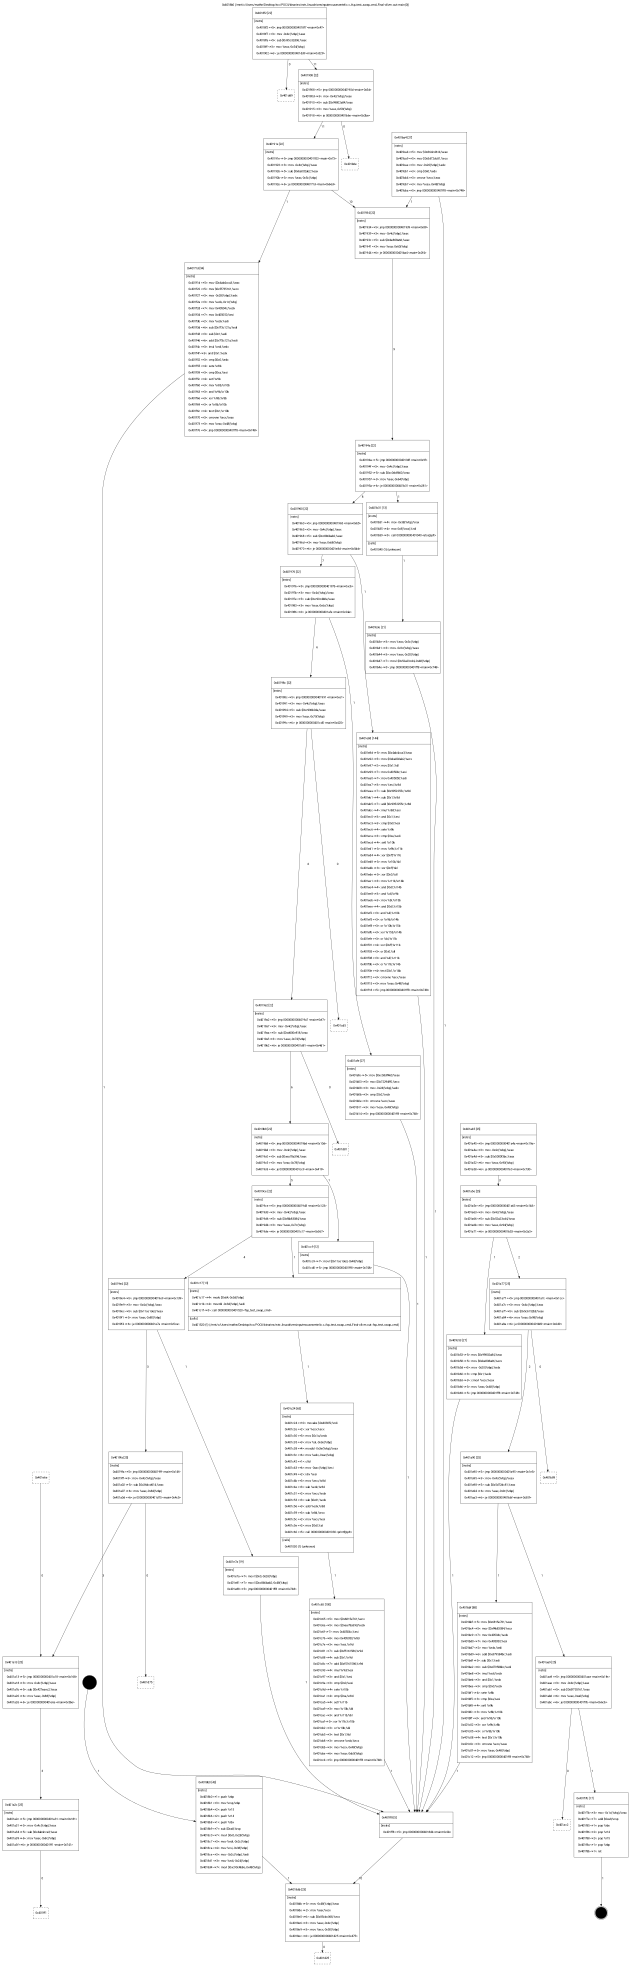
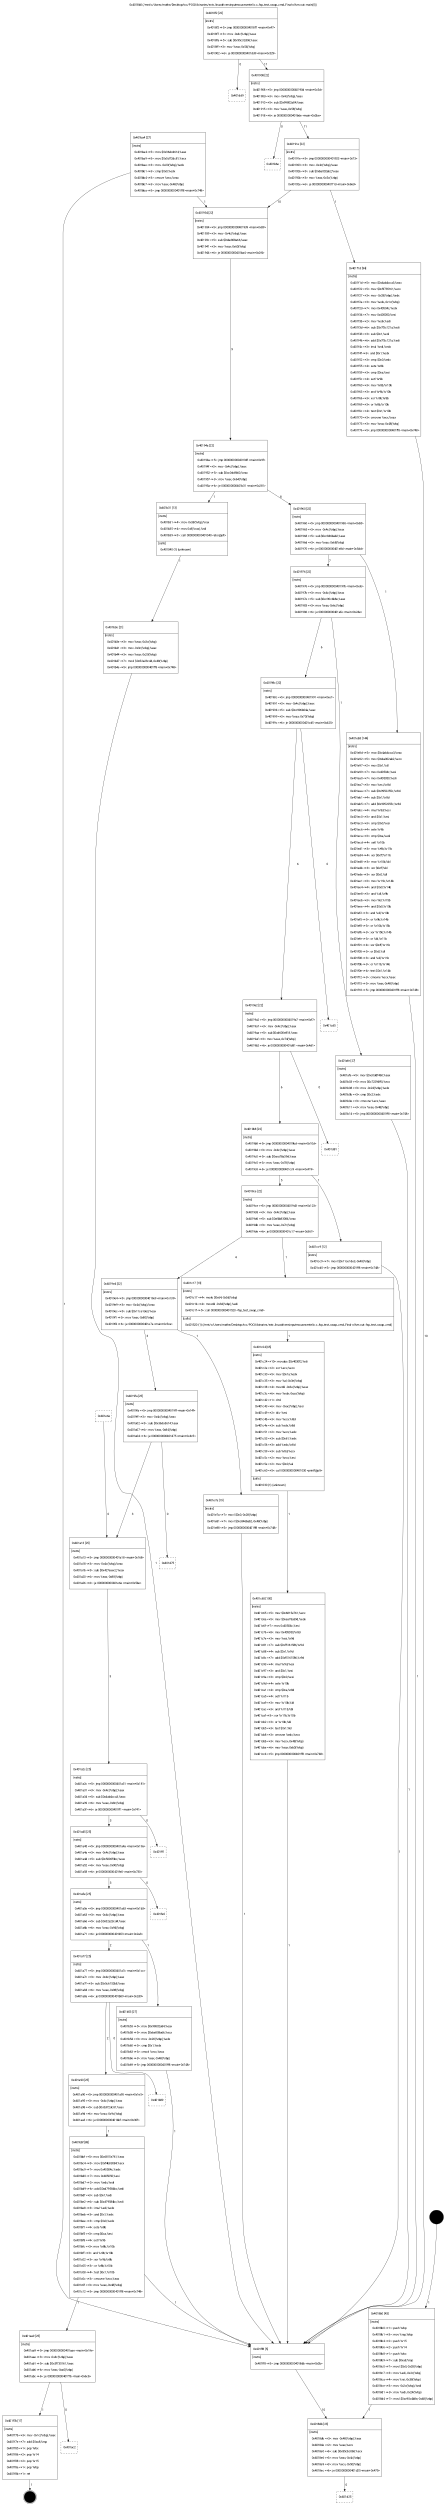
(104, 1087) -> (426, 1336)
(536, 1579) -> (73, 2313)
none -> (109, 1820)
none -> (159, 1914)
